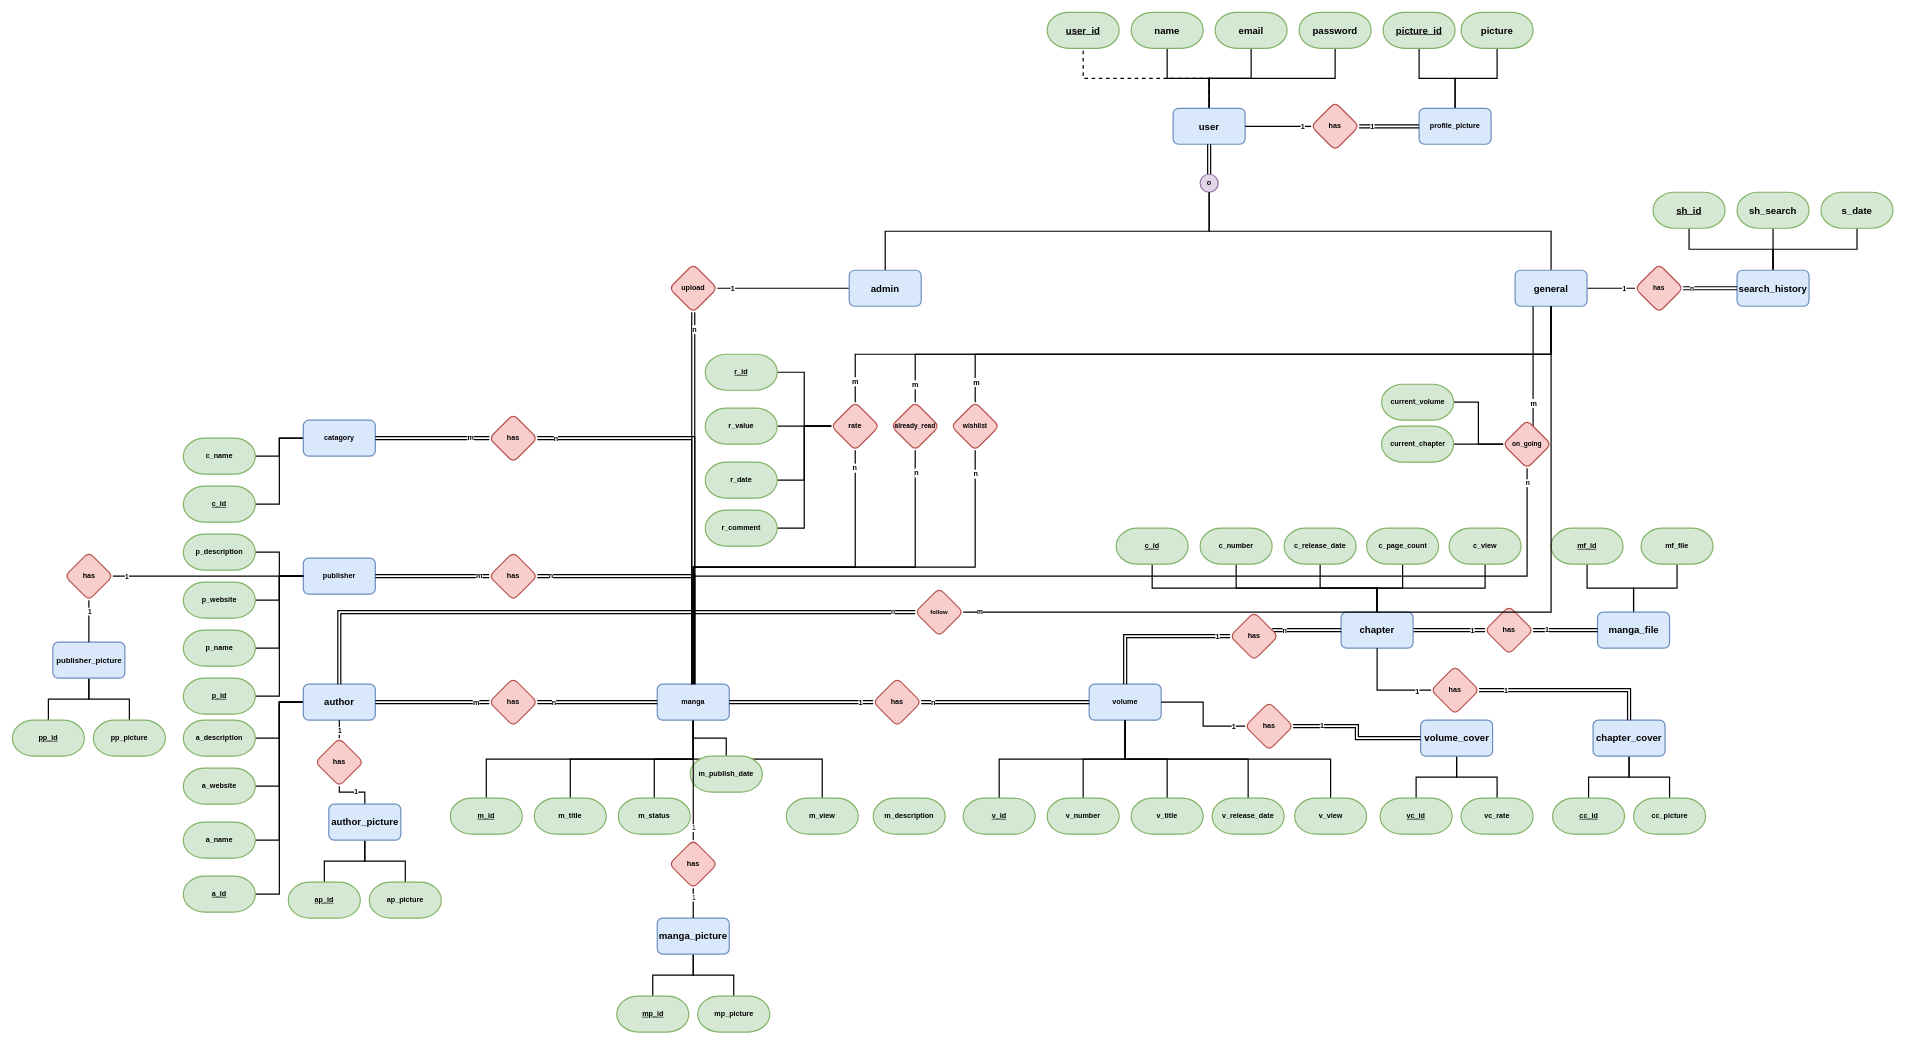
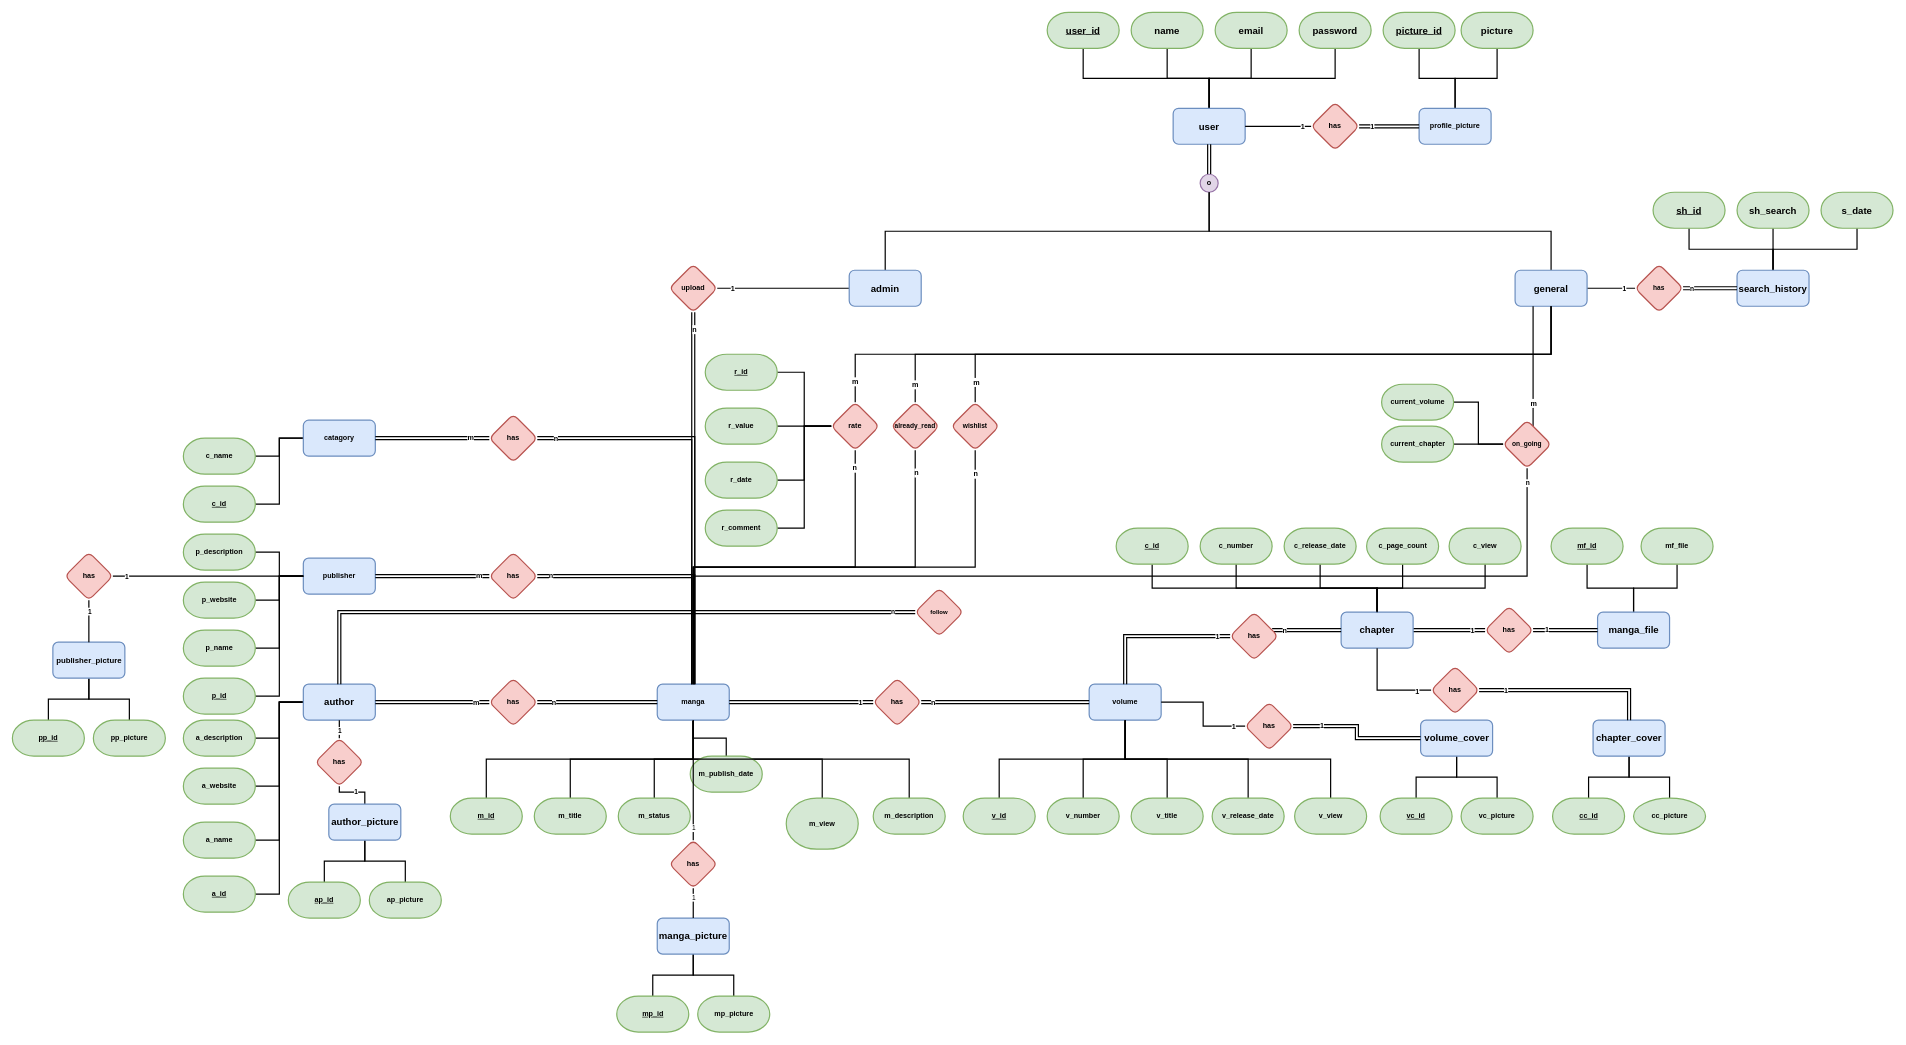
(1109, 78) -> (1109, 78)
(1385, 612) -> none
none -> (886, 759)
(822, 816) -> (822, 824)
(1497, 816) -> (1497, 816)
(1670, 816) -> (1670, 816)
